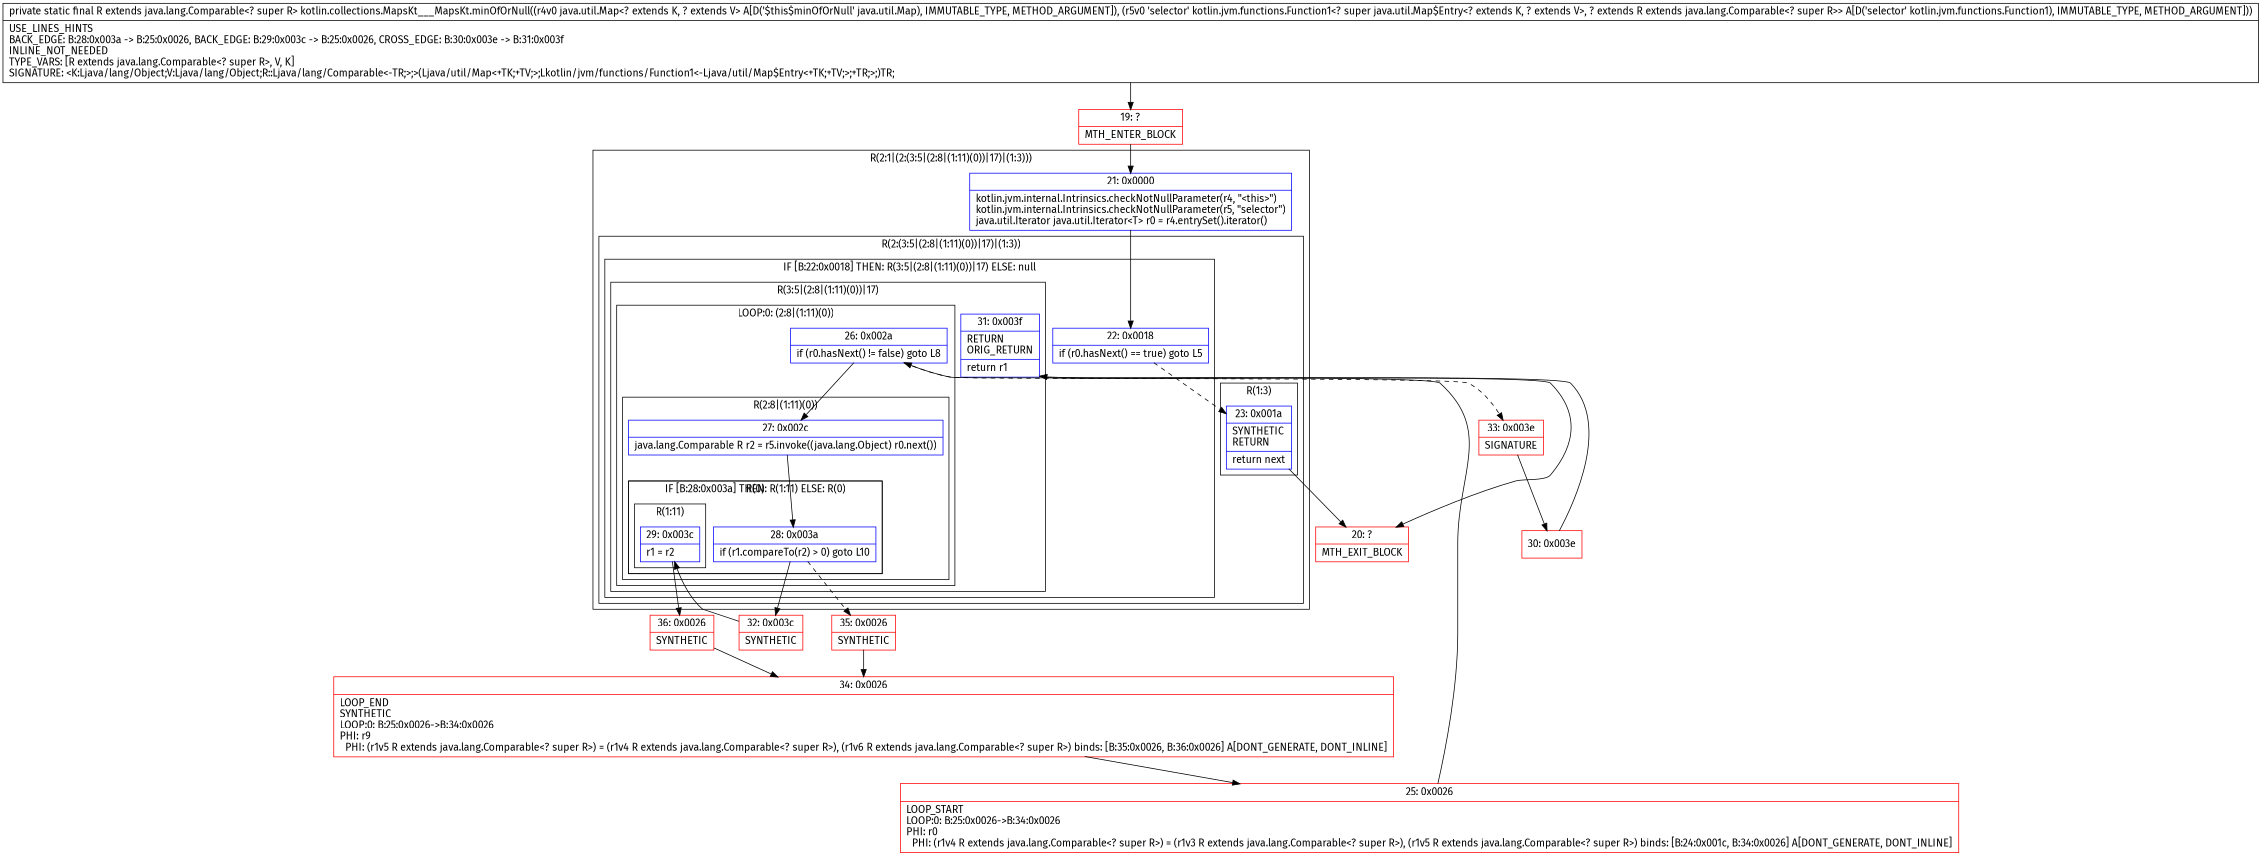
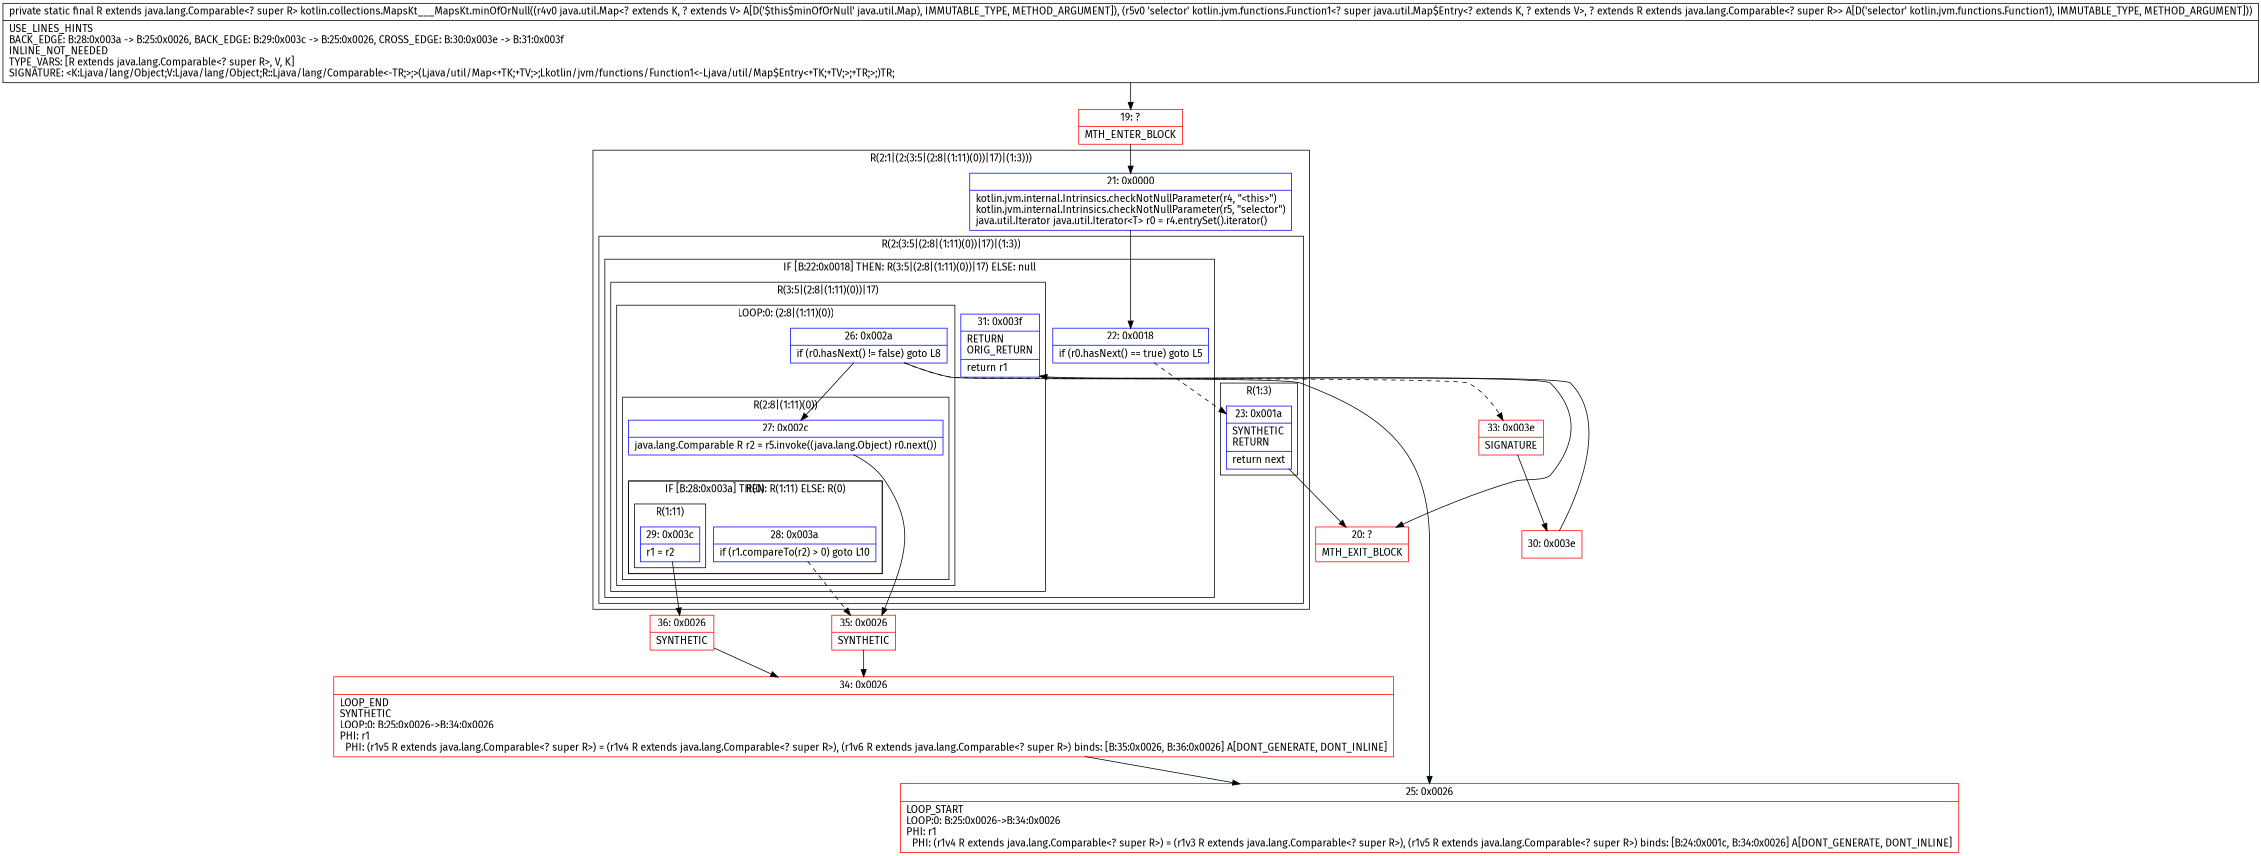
(1447, 391) -> (1327, 394)
(790, 487) -> (903, 523)
(771, 633) -> none
(357, 736) -> (356, 736)
(923, 832) -> (923, 832)
